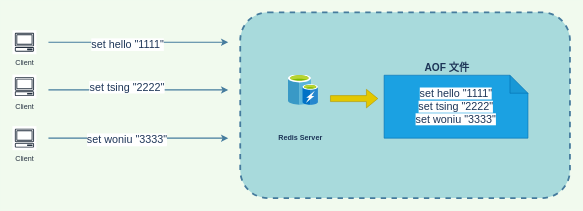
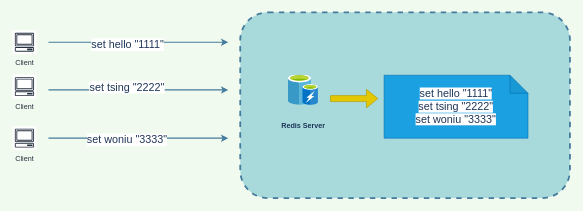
(447, 69) -> none
(300, 138) -> (303, 126)
